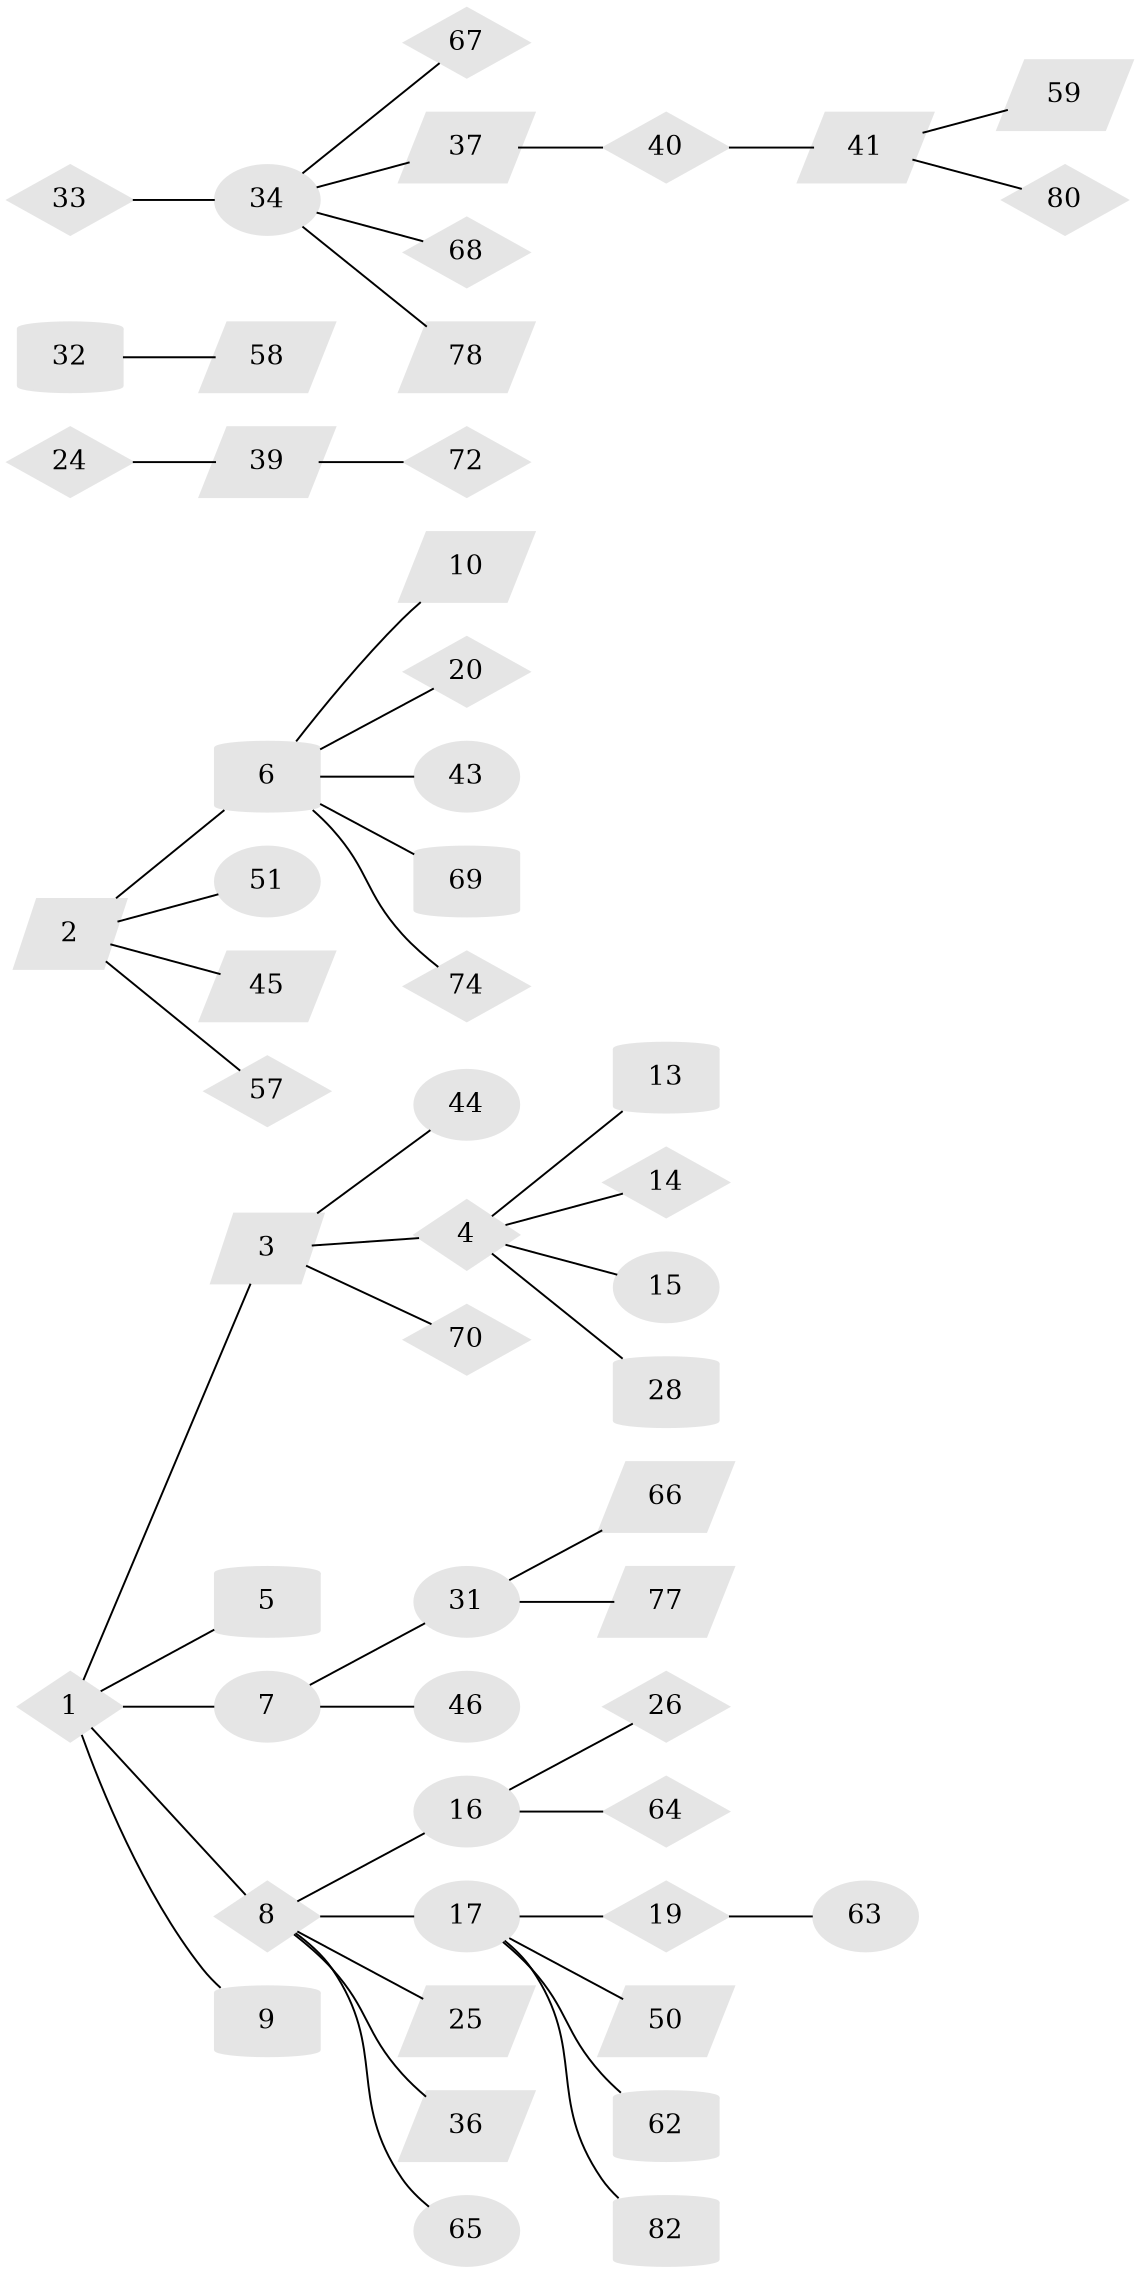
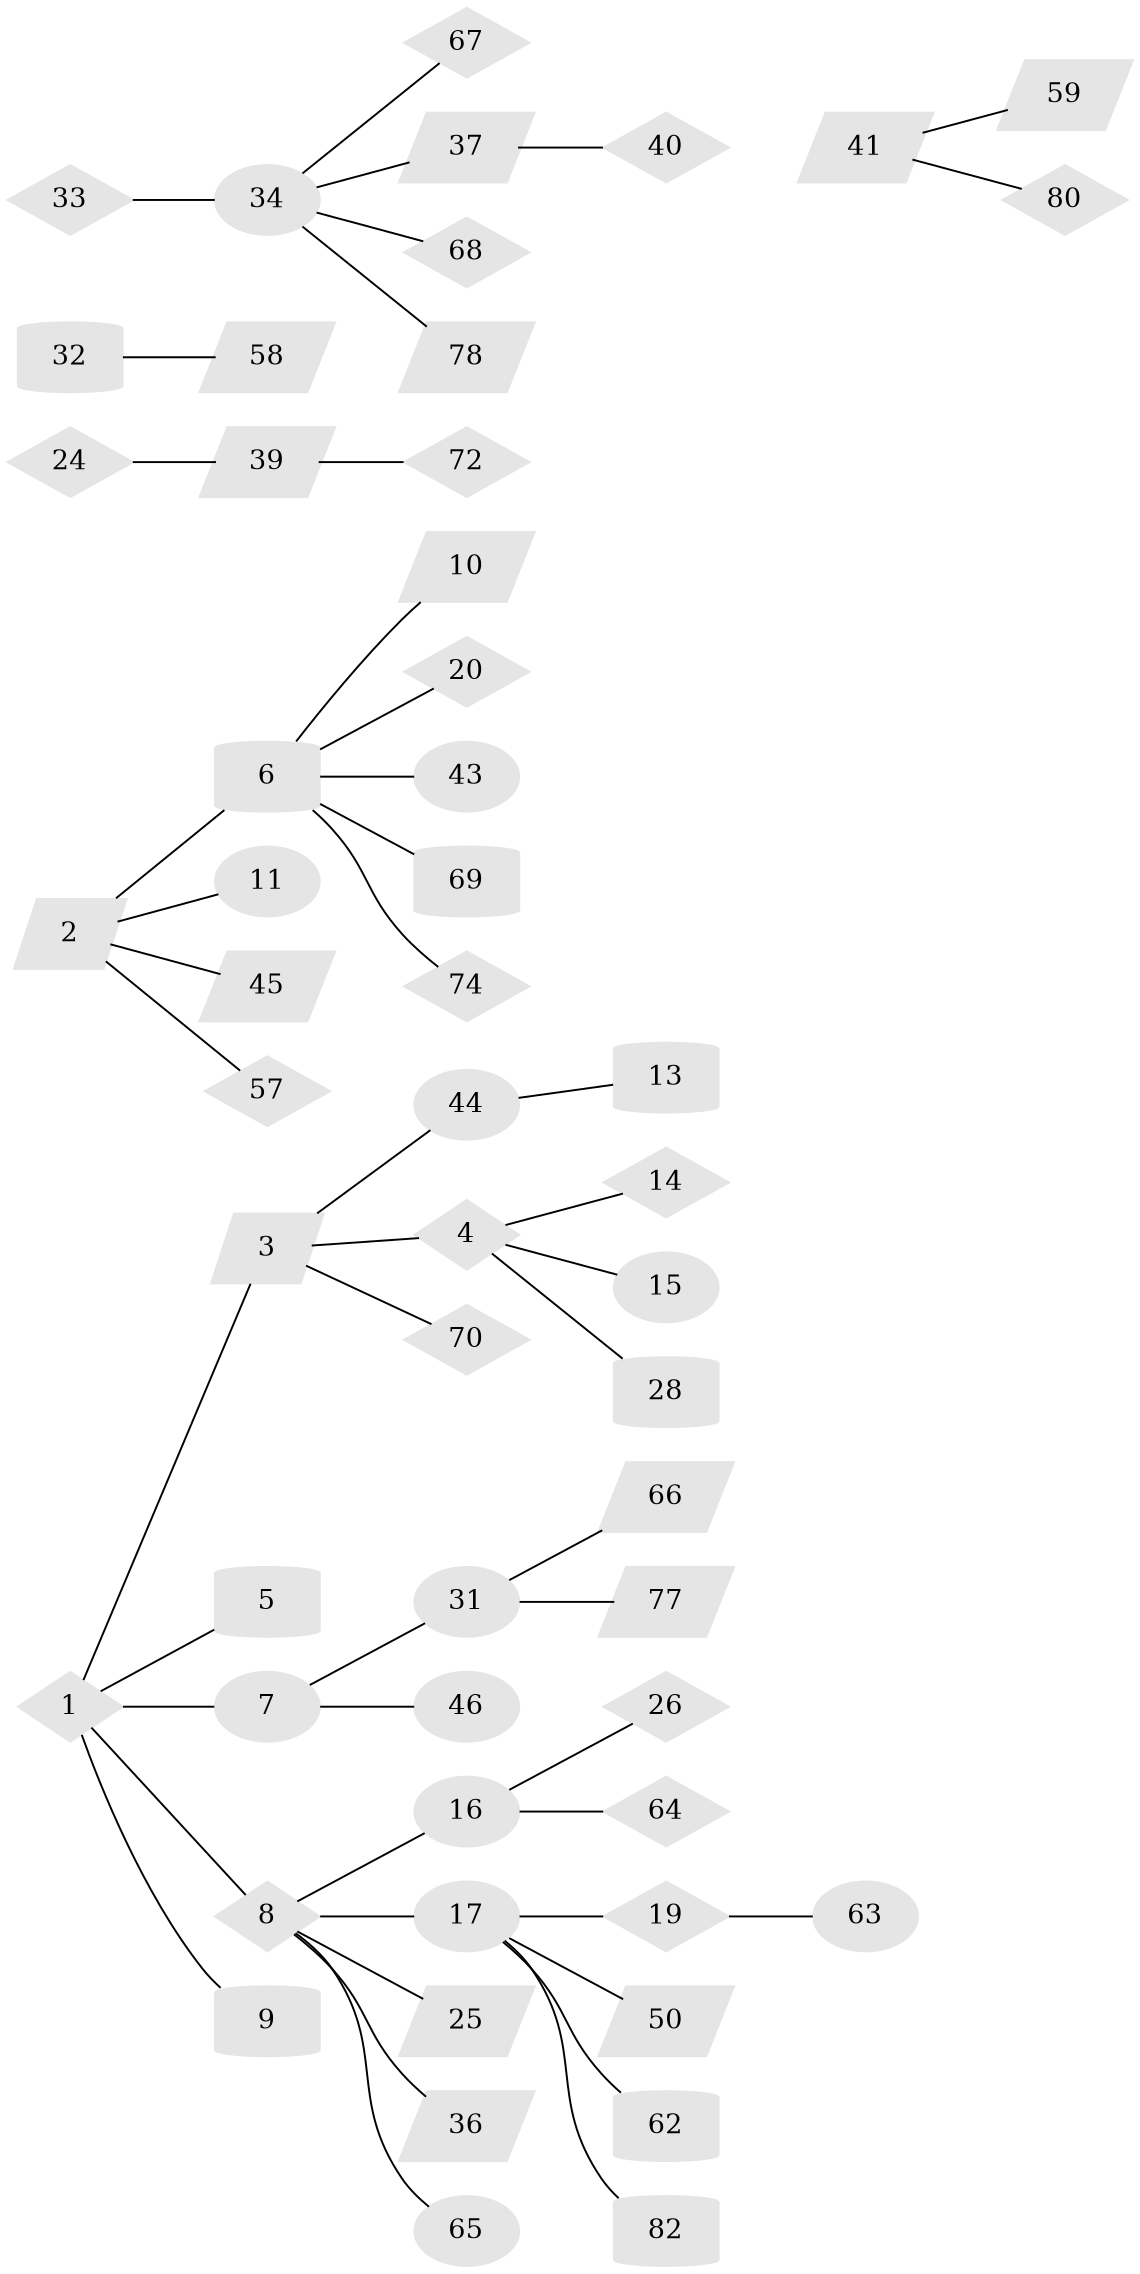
(772, 148) -> none
(267, 882) -> (267, 882)
(557, 1164) -> (566, 1091)
